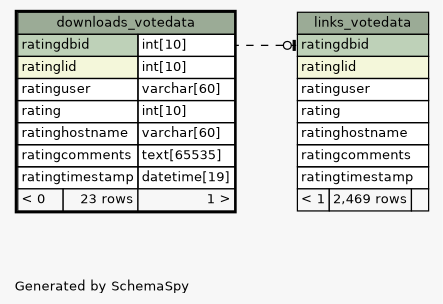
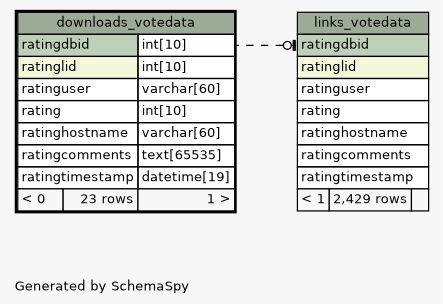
(370, 199) -> (370, 199)
